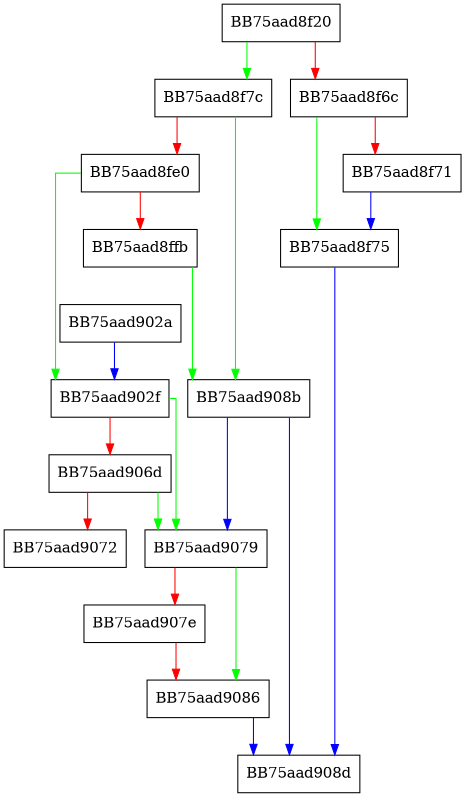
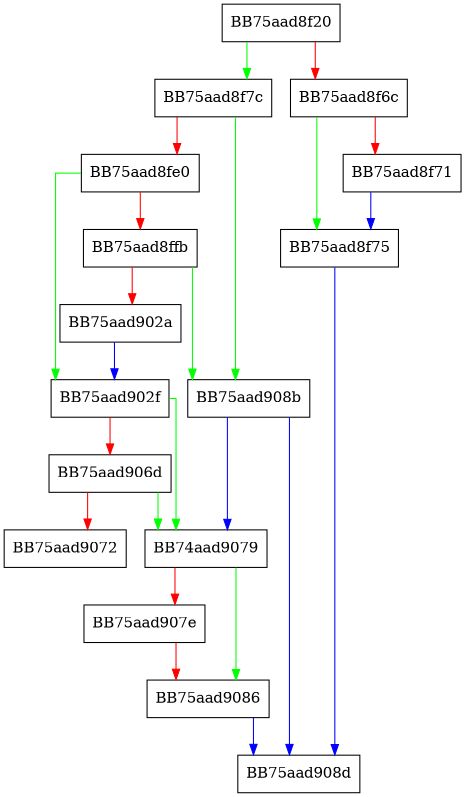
none -> (132, 280)
(206, 549) -> (206, 549)
